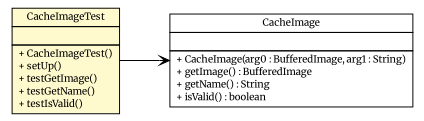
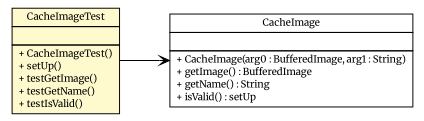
(221, 97) -> (216, 97)
